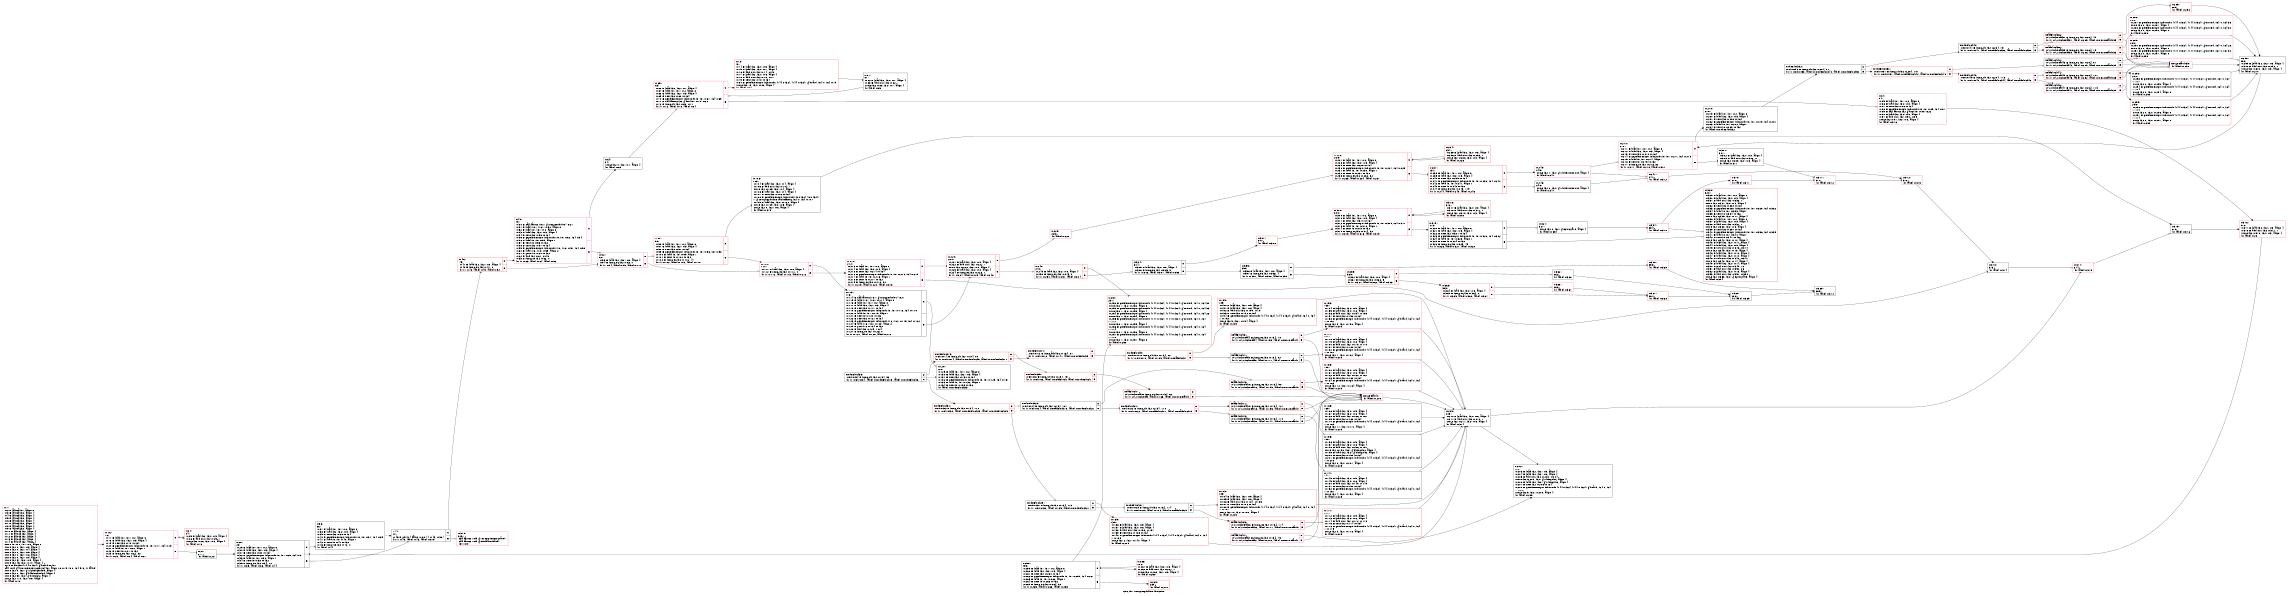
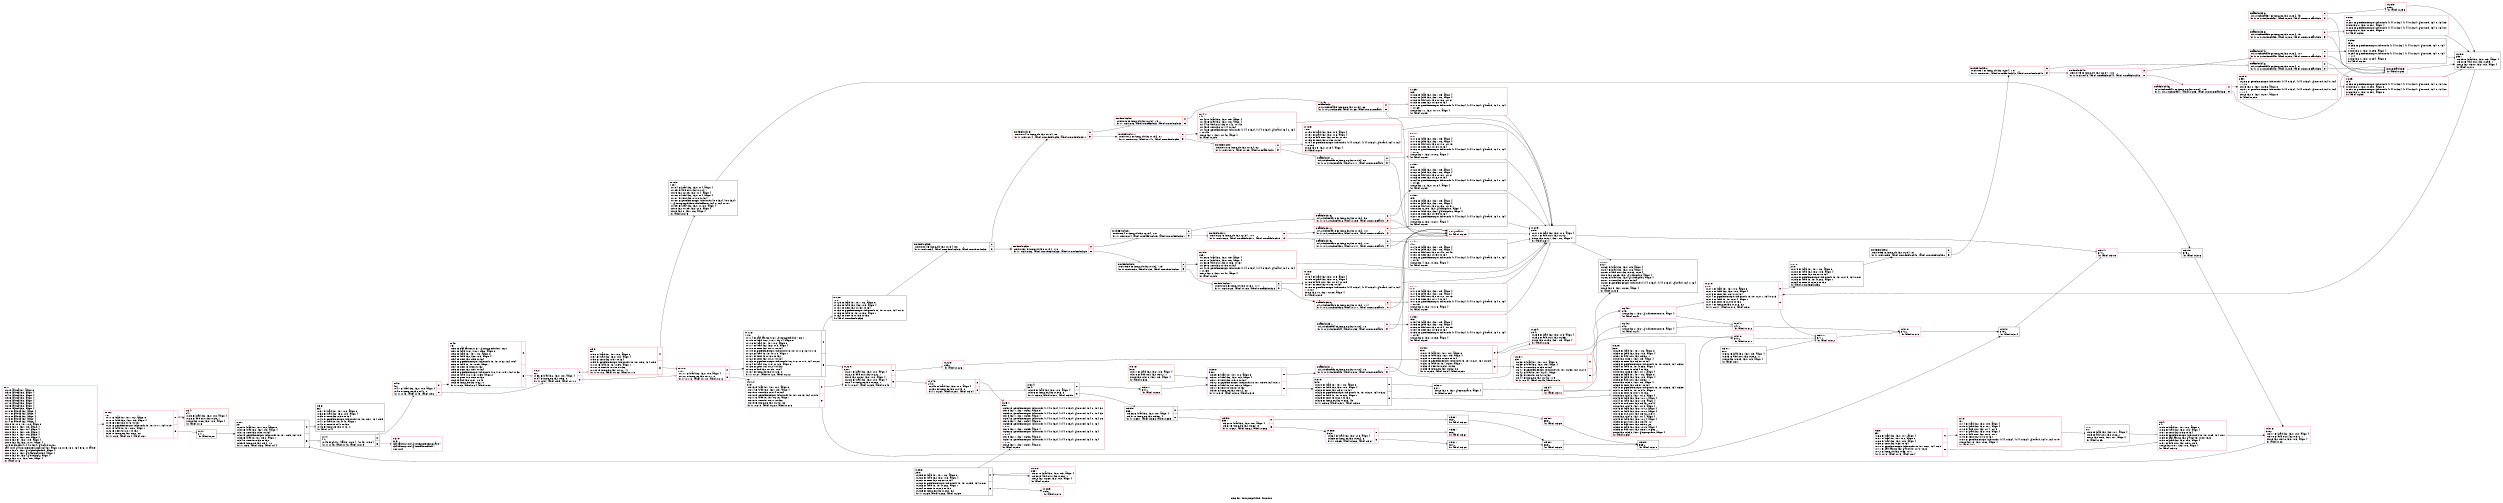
(1998, 48) -> none
(2040, 75) -> (2188, 66)
(2245, 89) -> (2340, 87)
(797, 95) -> (2142, 434)
none -> (1398, 105)
none -> (1247, 126)
(1707, 162) -> (1791, 326)
(623, 163) -> none
(1427, 215) -> (1300, 374)
(1610, 292) -> none
(1658, 296) -> (1458, 445)
(1457, 310) -> (1408, 454)
(1051, 353) -> (1140, 137)
(931, 377) -> (916, 274)
(1372, 377) -> (1458, 176)
none -> (1701, 398)
(1372, 418) -> (1458, 101)
(387, 536) -> none
(453, 539) -> (385, 444)
